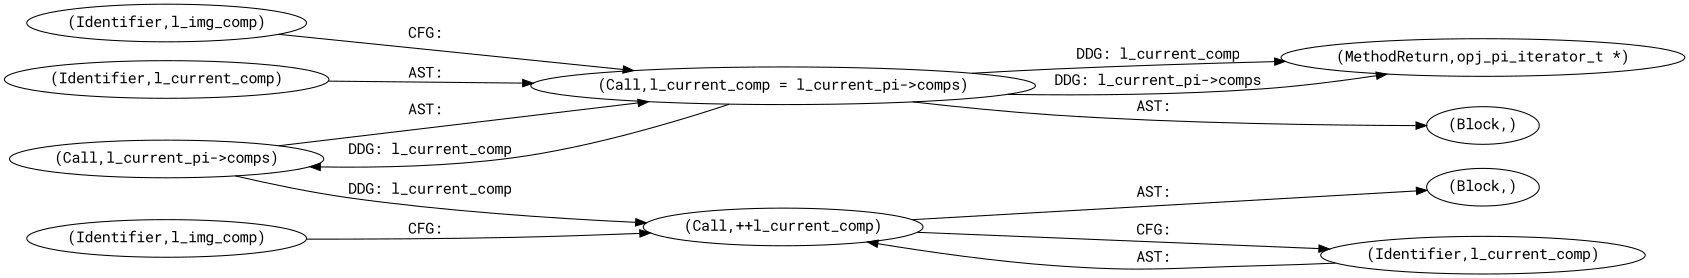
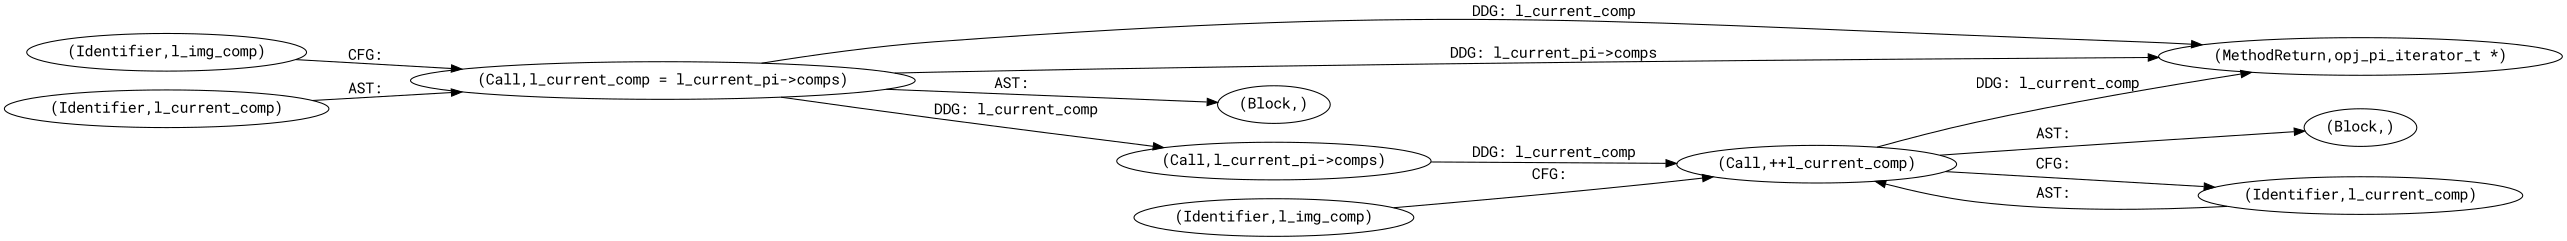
none -> (2058, 106)
(458, 124) -> none
